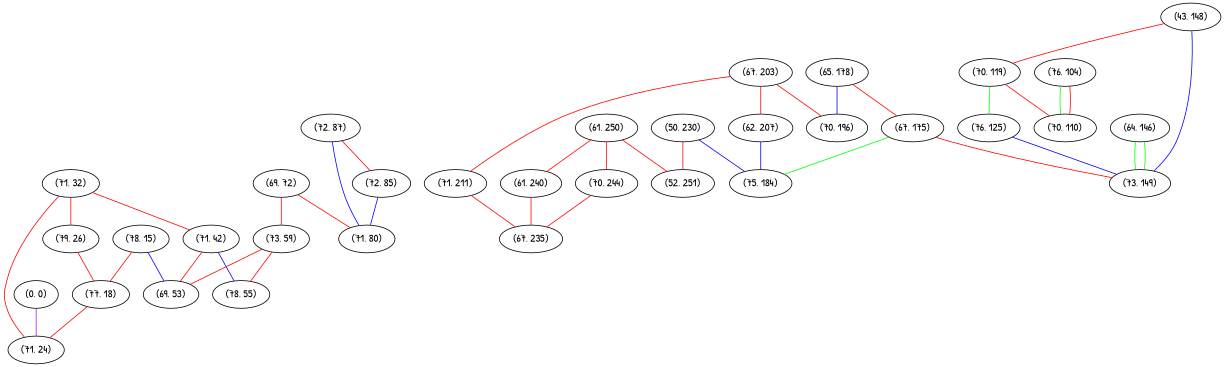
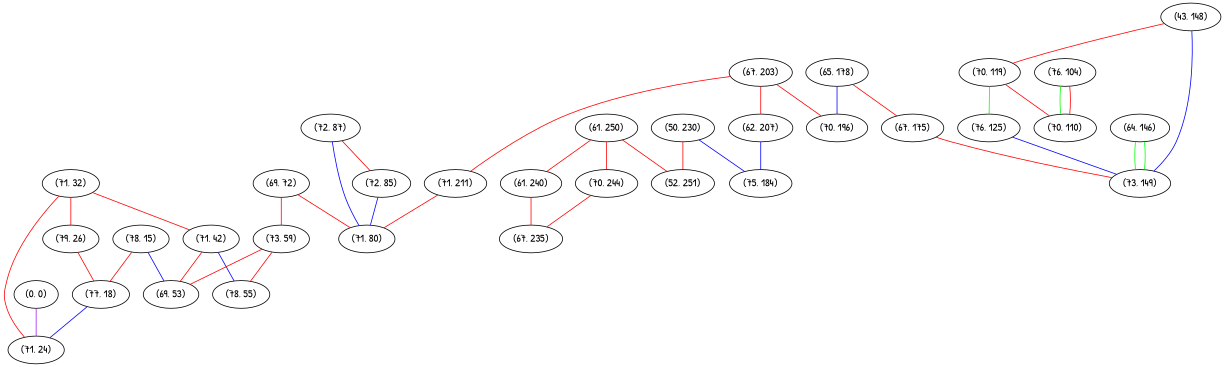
(837, 156) -> none
(493, 211) -> (411, 211)
(69, 322) -> (69, 322)
